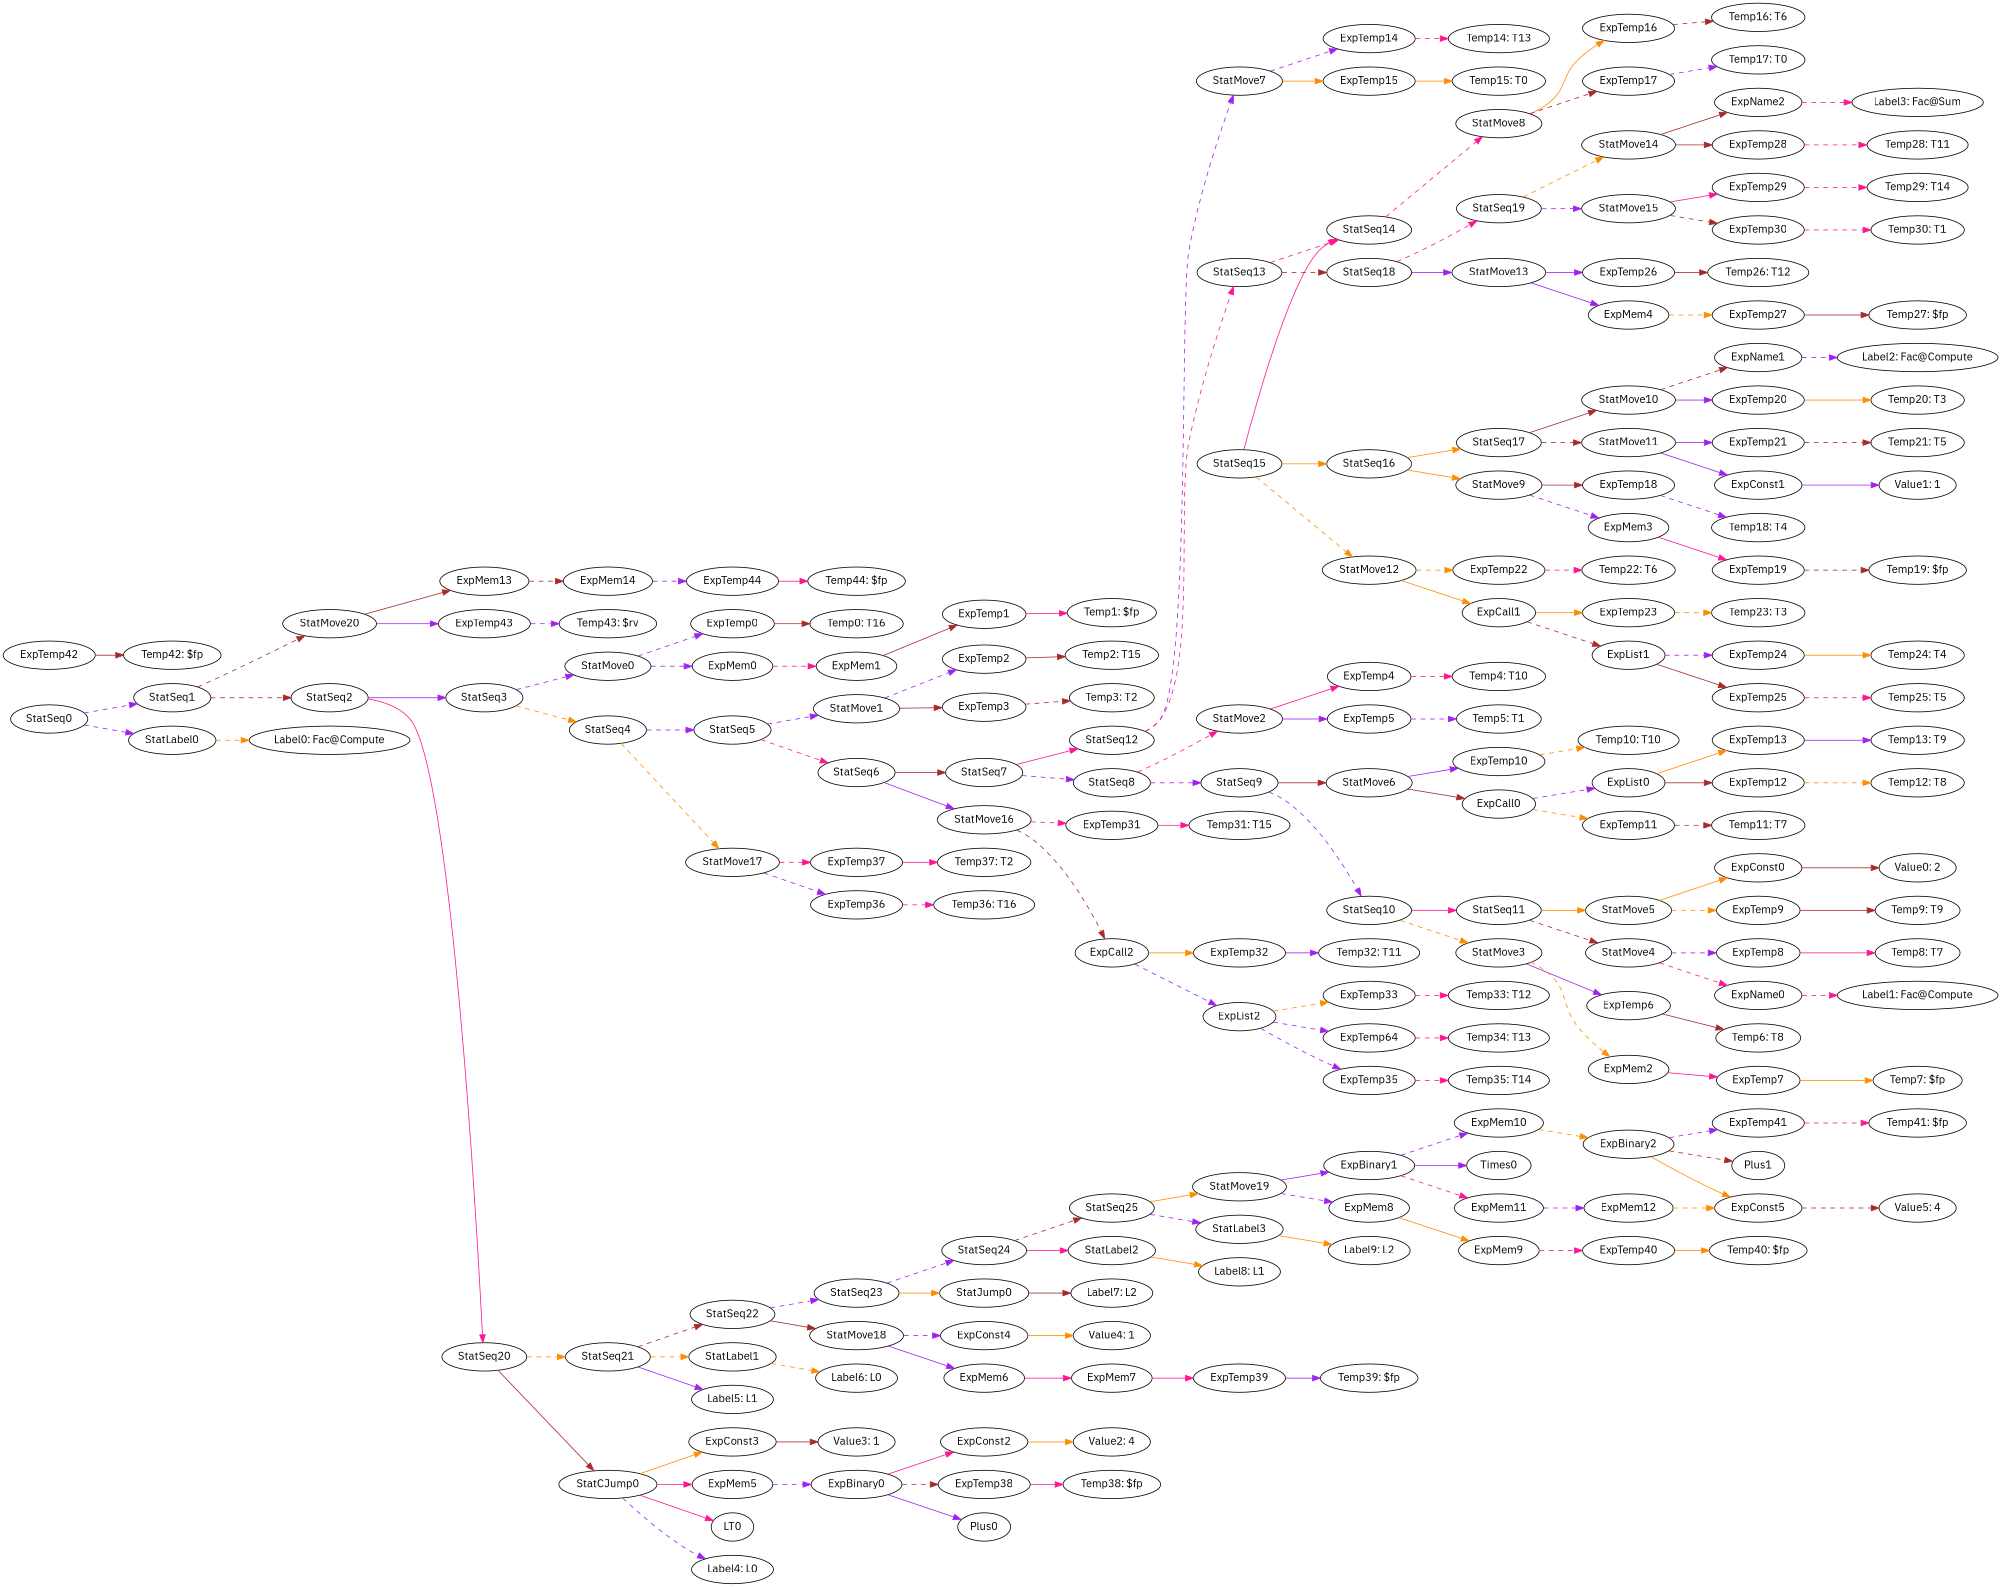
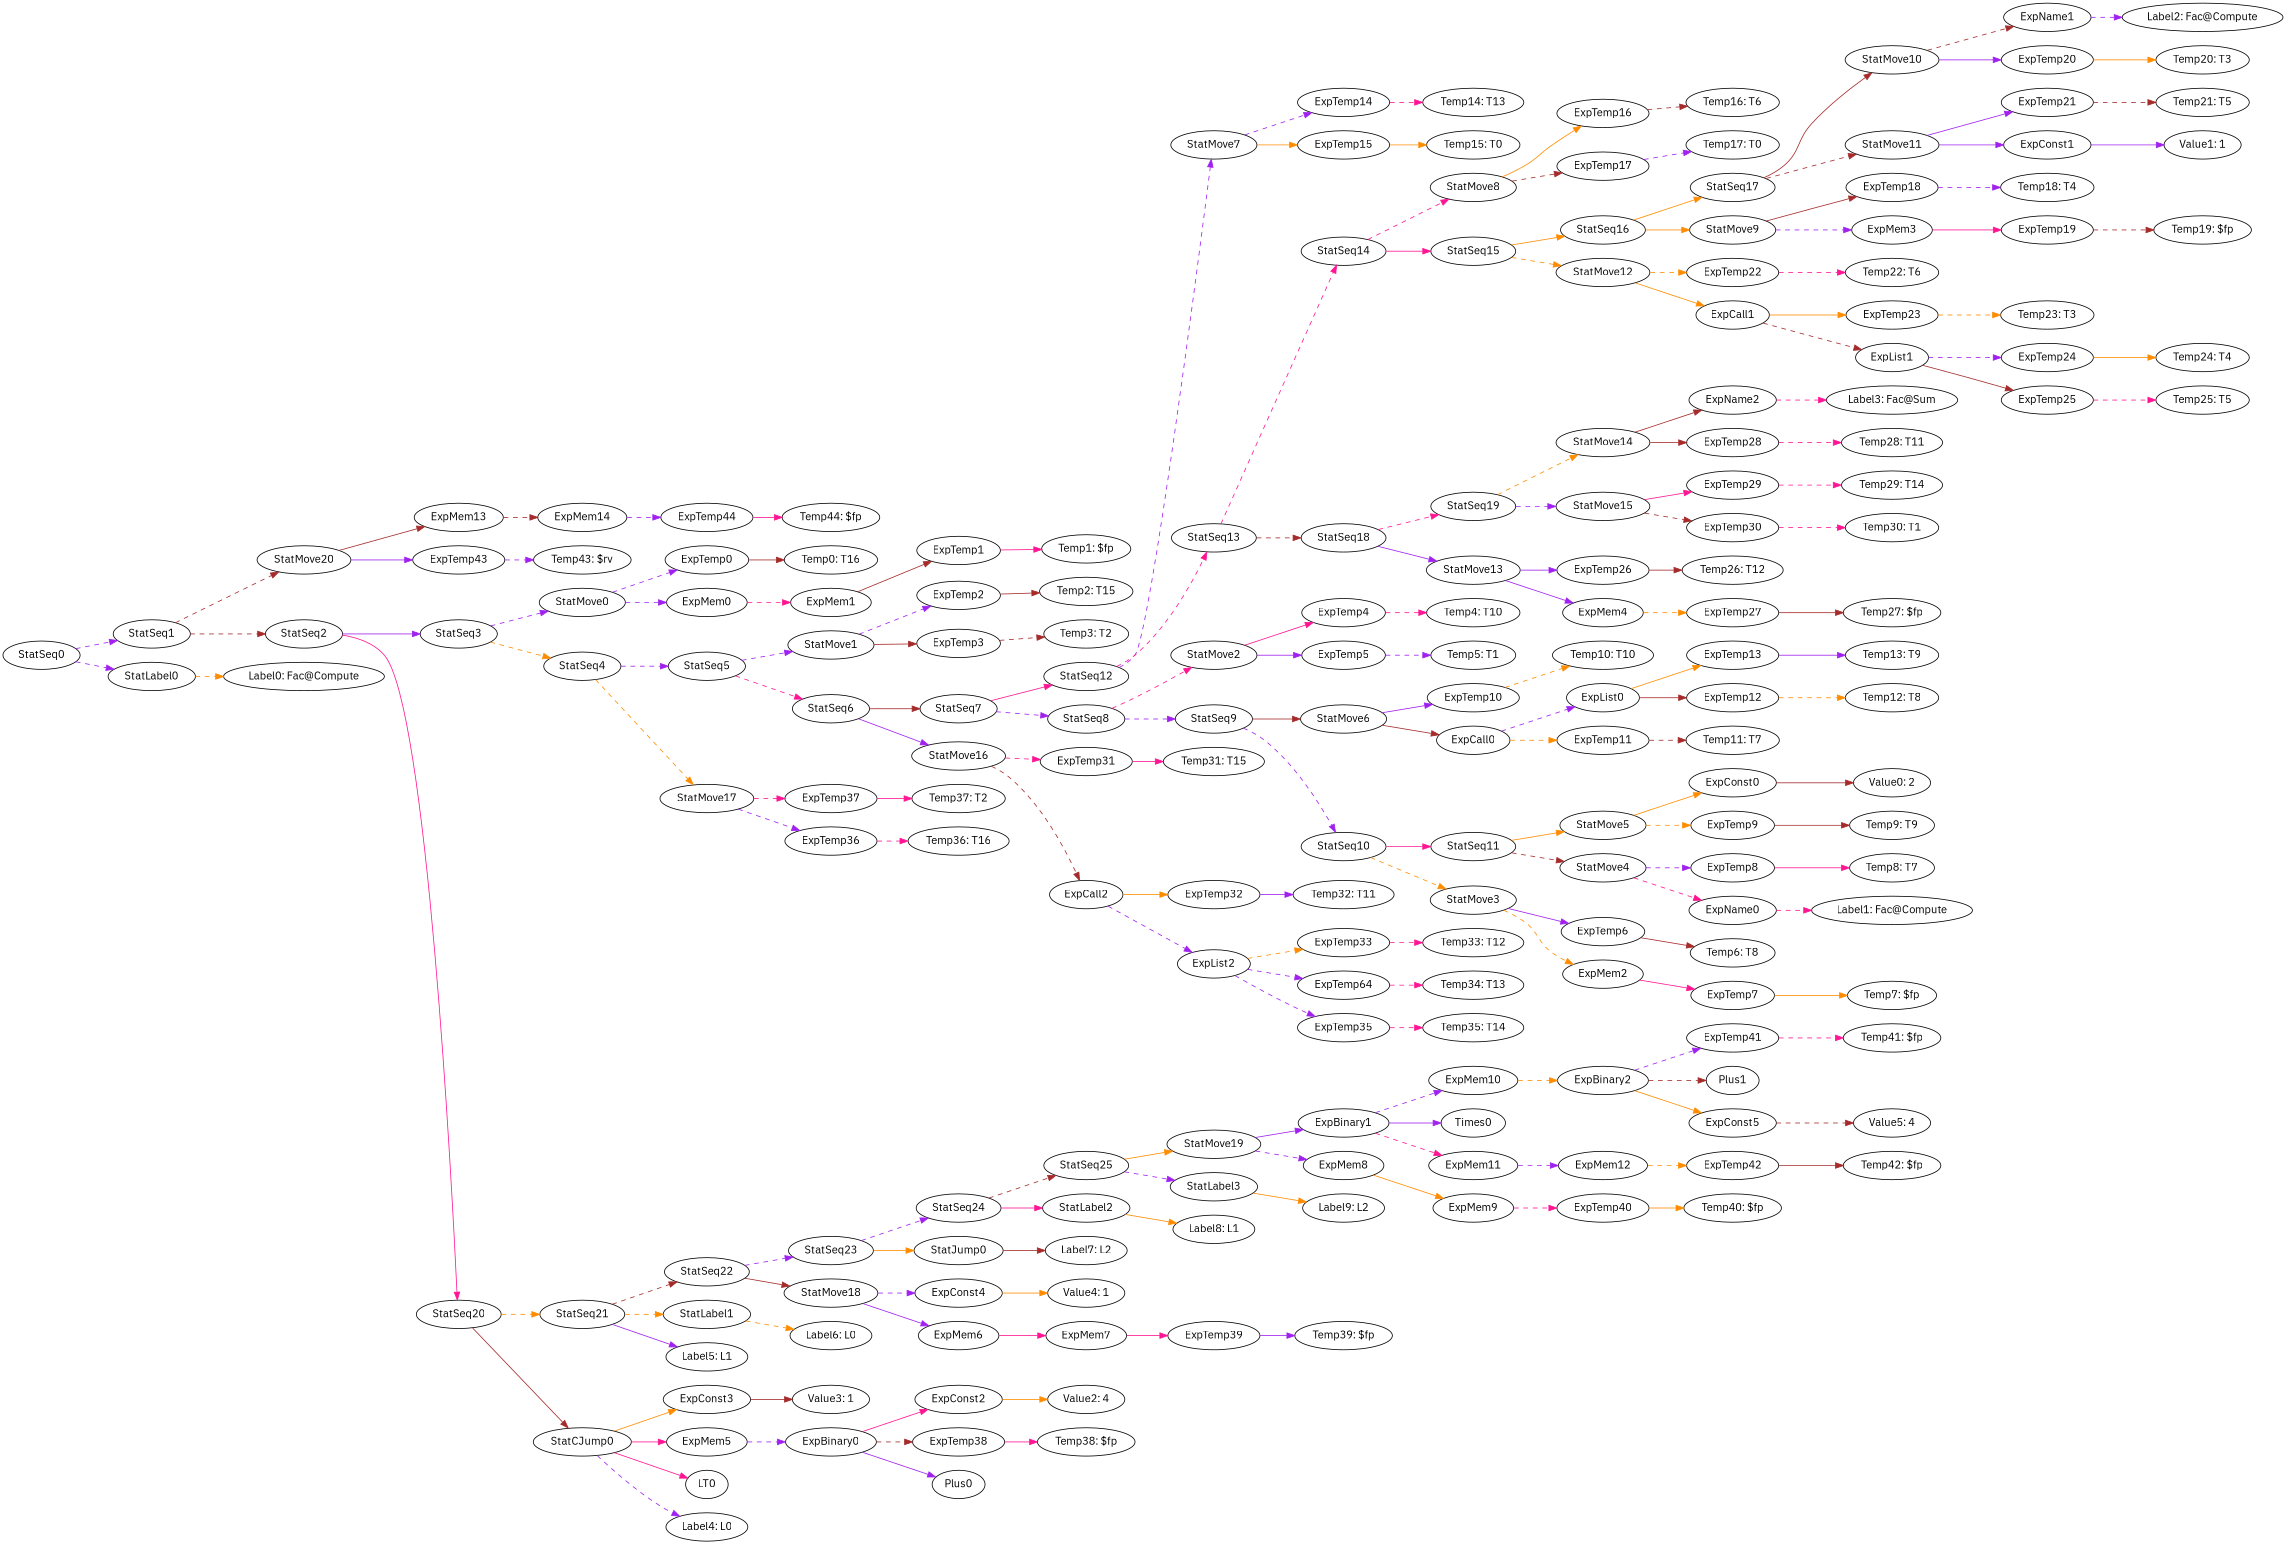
(1276, 341) -> (1404, 251)
(1690, 1208) -> (1663, 1166)
